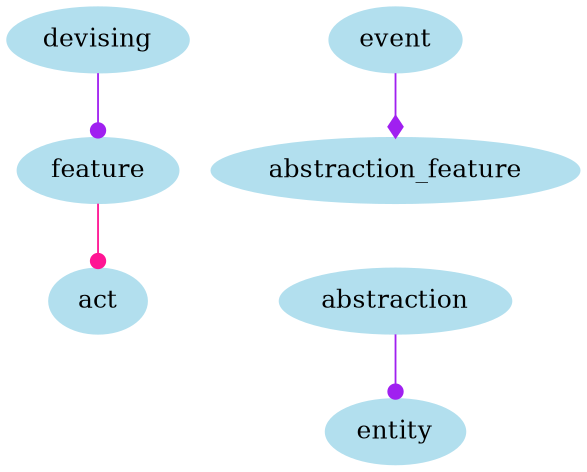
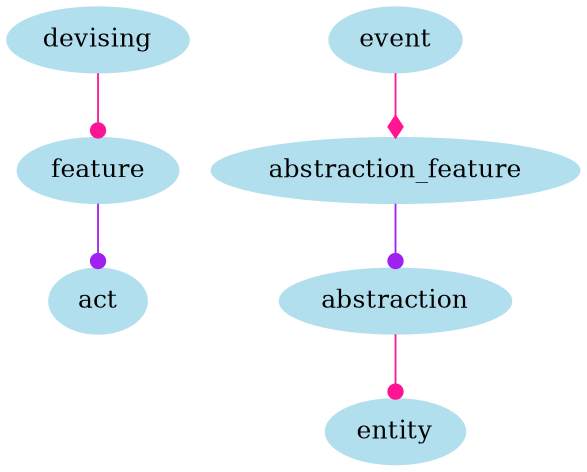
(396, 94) -> (396, 94)
(98, 98) -> (98, 98)
(98, 229) -> (98, 229)
none -> (396, 229)
(396, 359) -> (396, 359)
